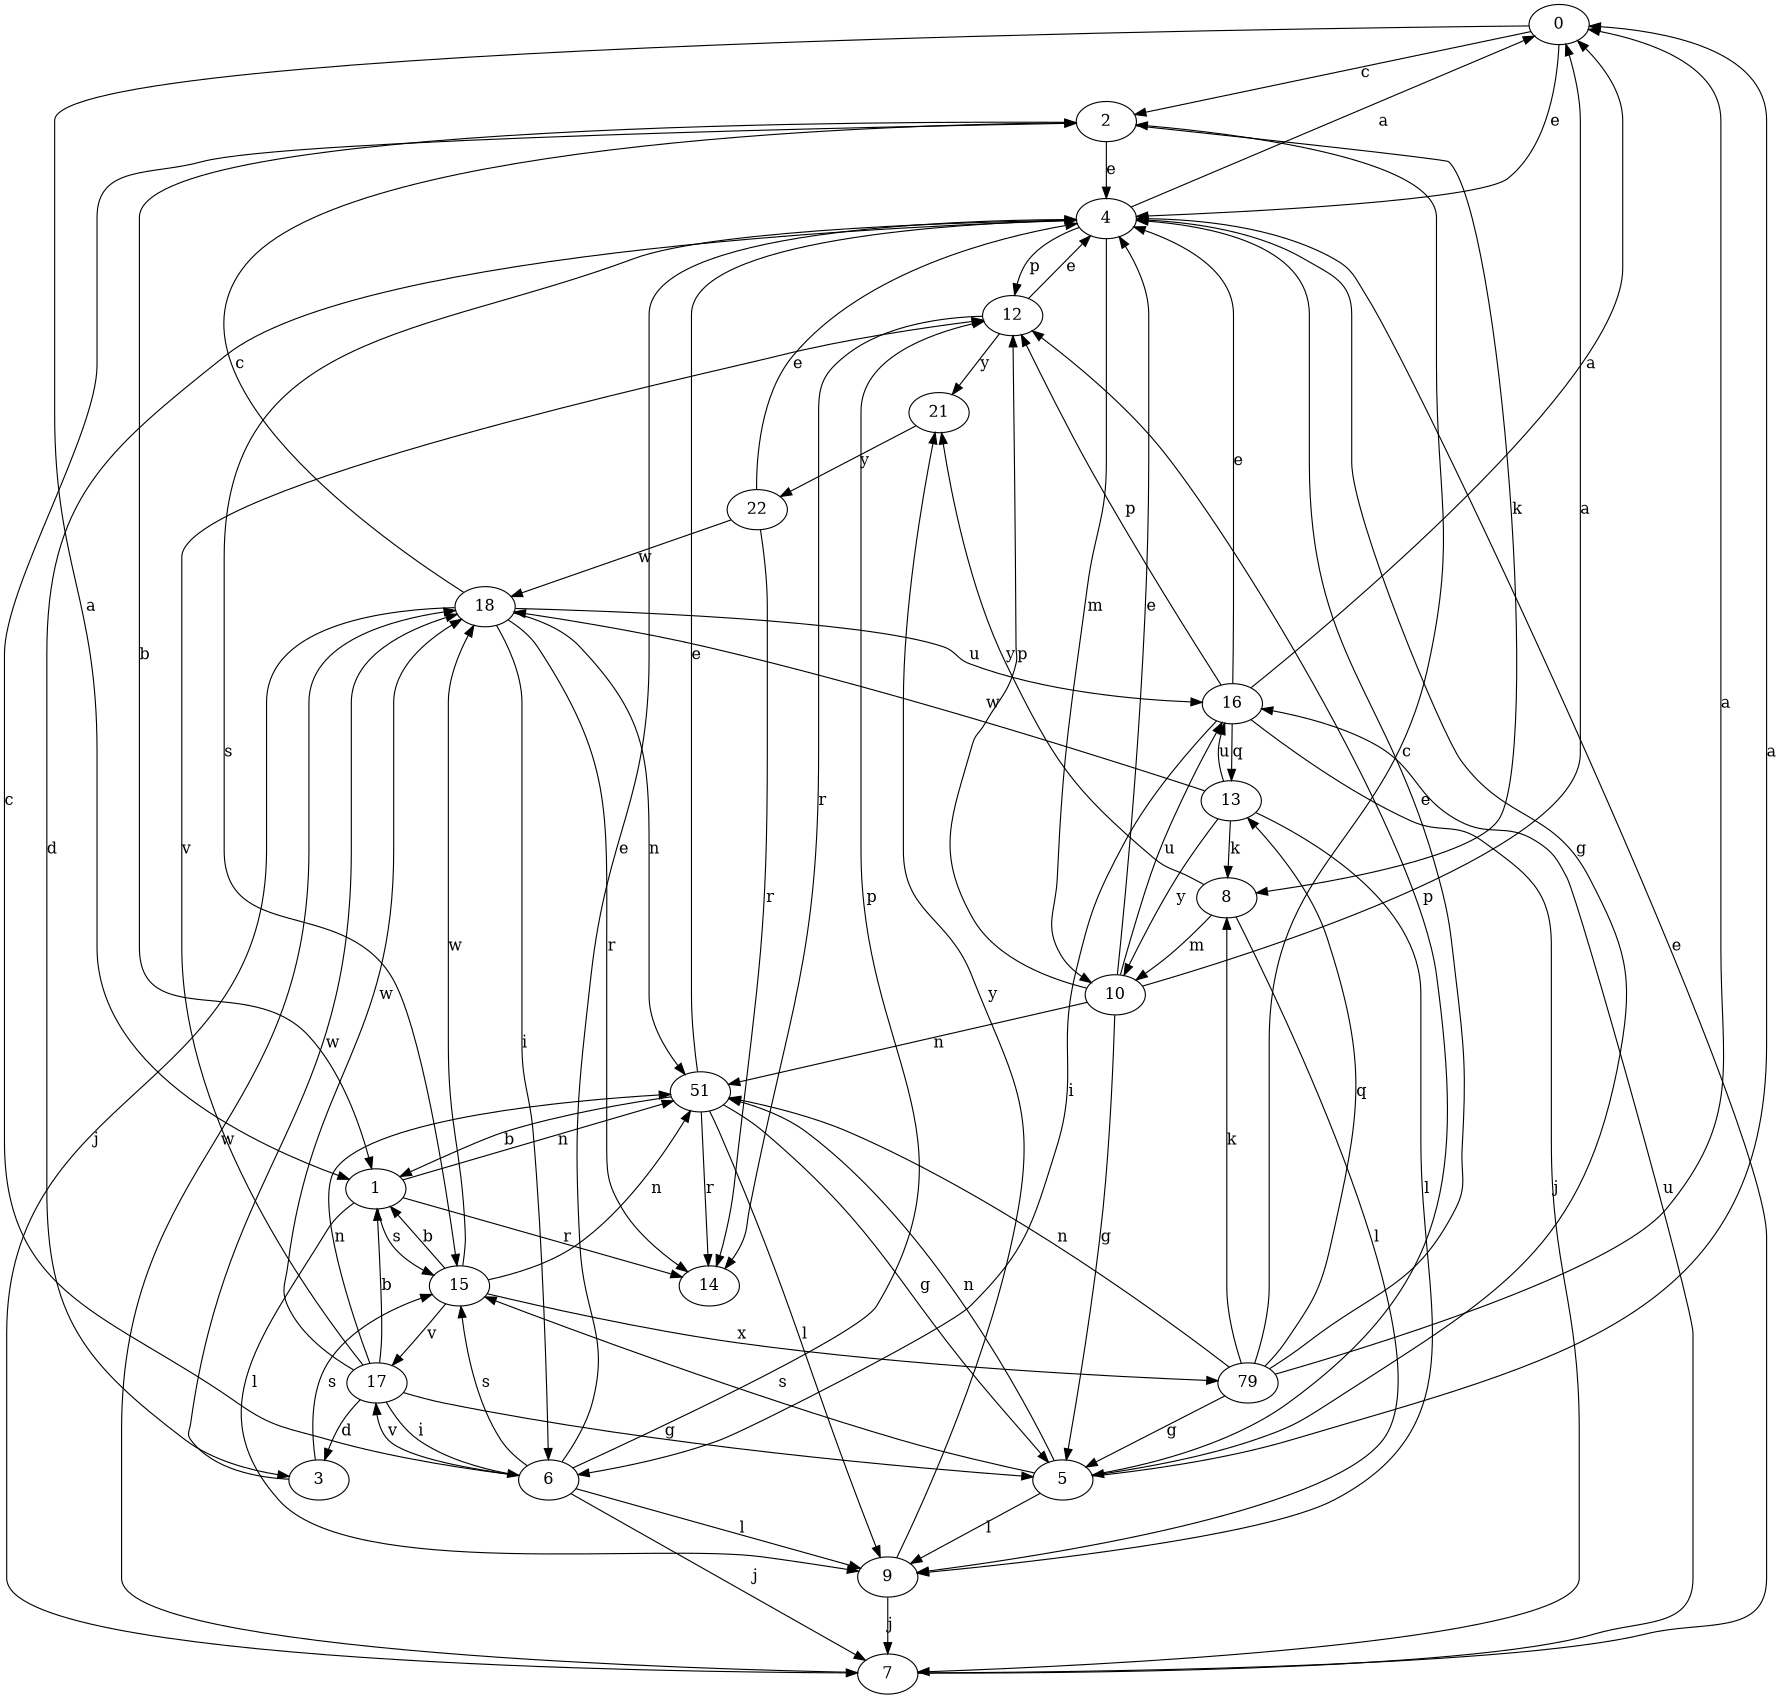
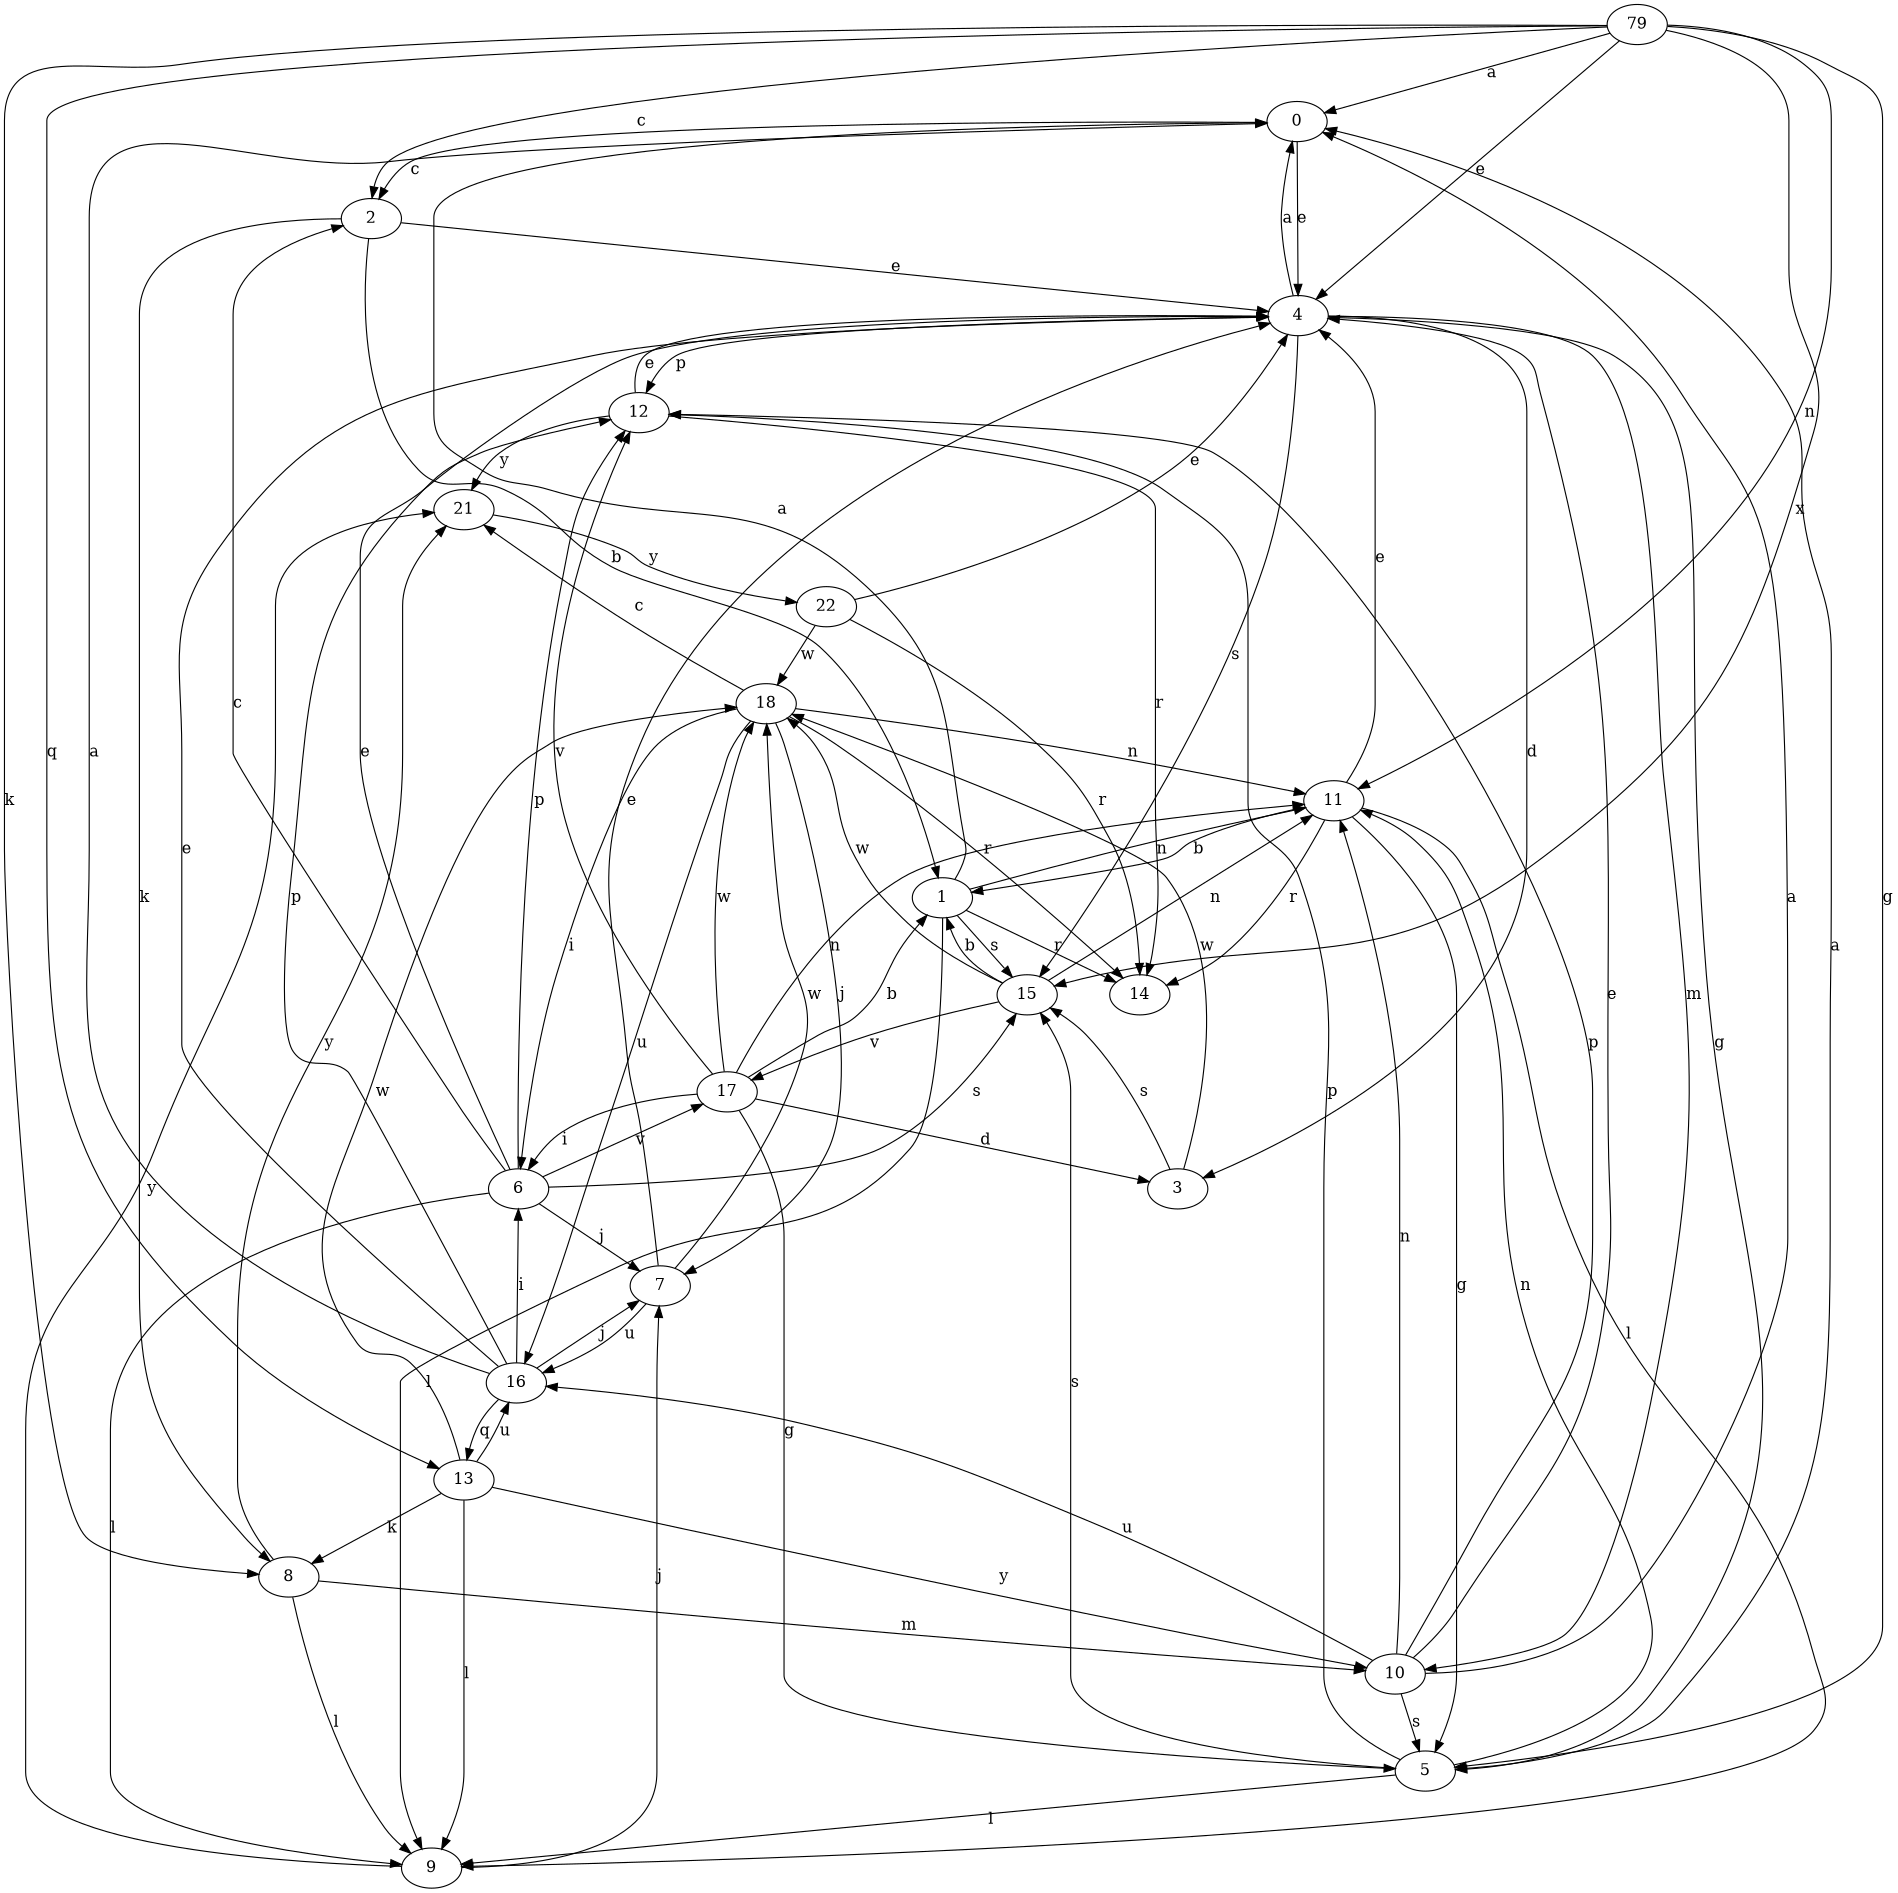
(198, 82) -> (434, 301)
(430, 182) -> (616, 615)
(700, 1092) -> (1334, 801)
(1106, 1237) -> (1416, 1723)
(845, 1355) -> (1717, 682)
